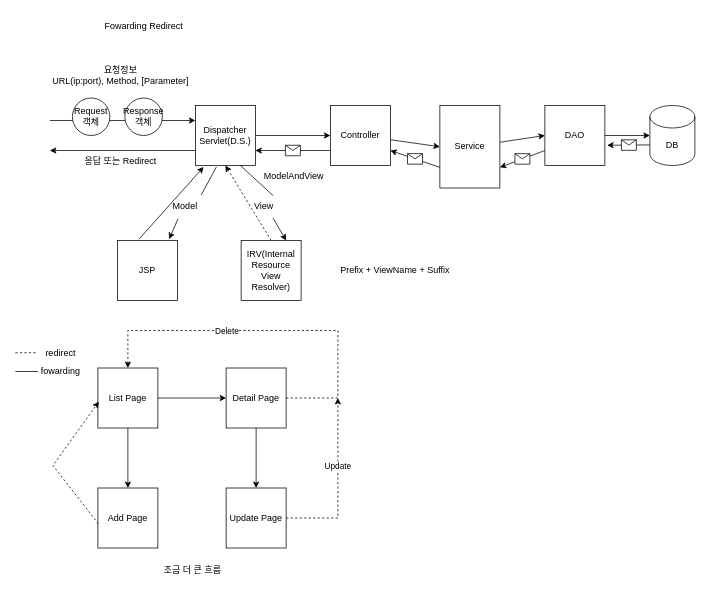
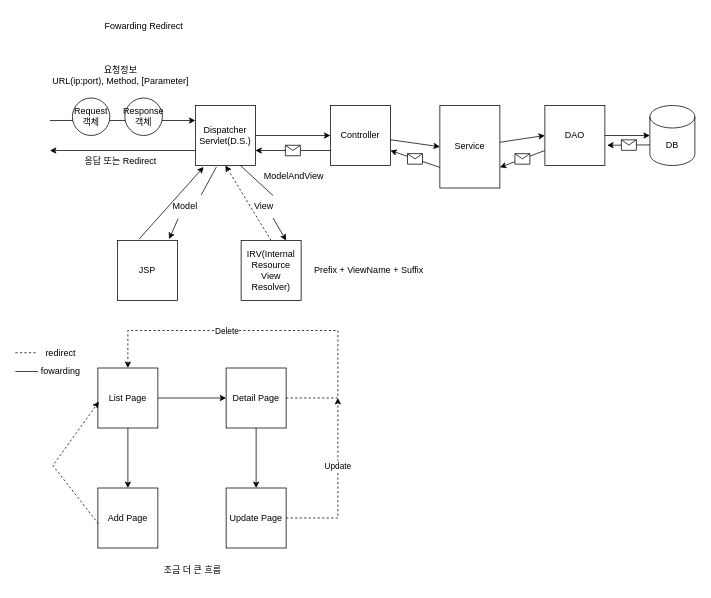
(395, 270) -> (369, 270)
